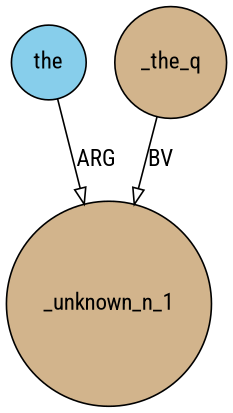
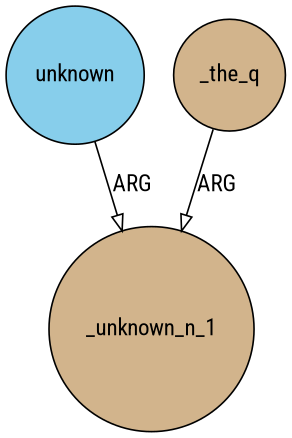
(49, 62) -> (75, 75)
(161, 160) -> (217, 185)
